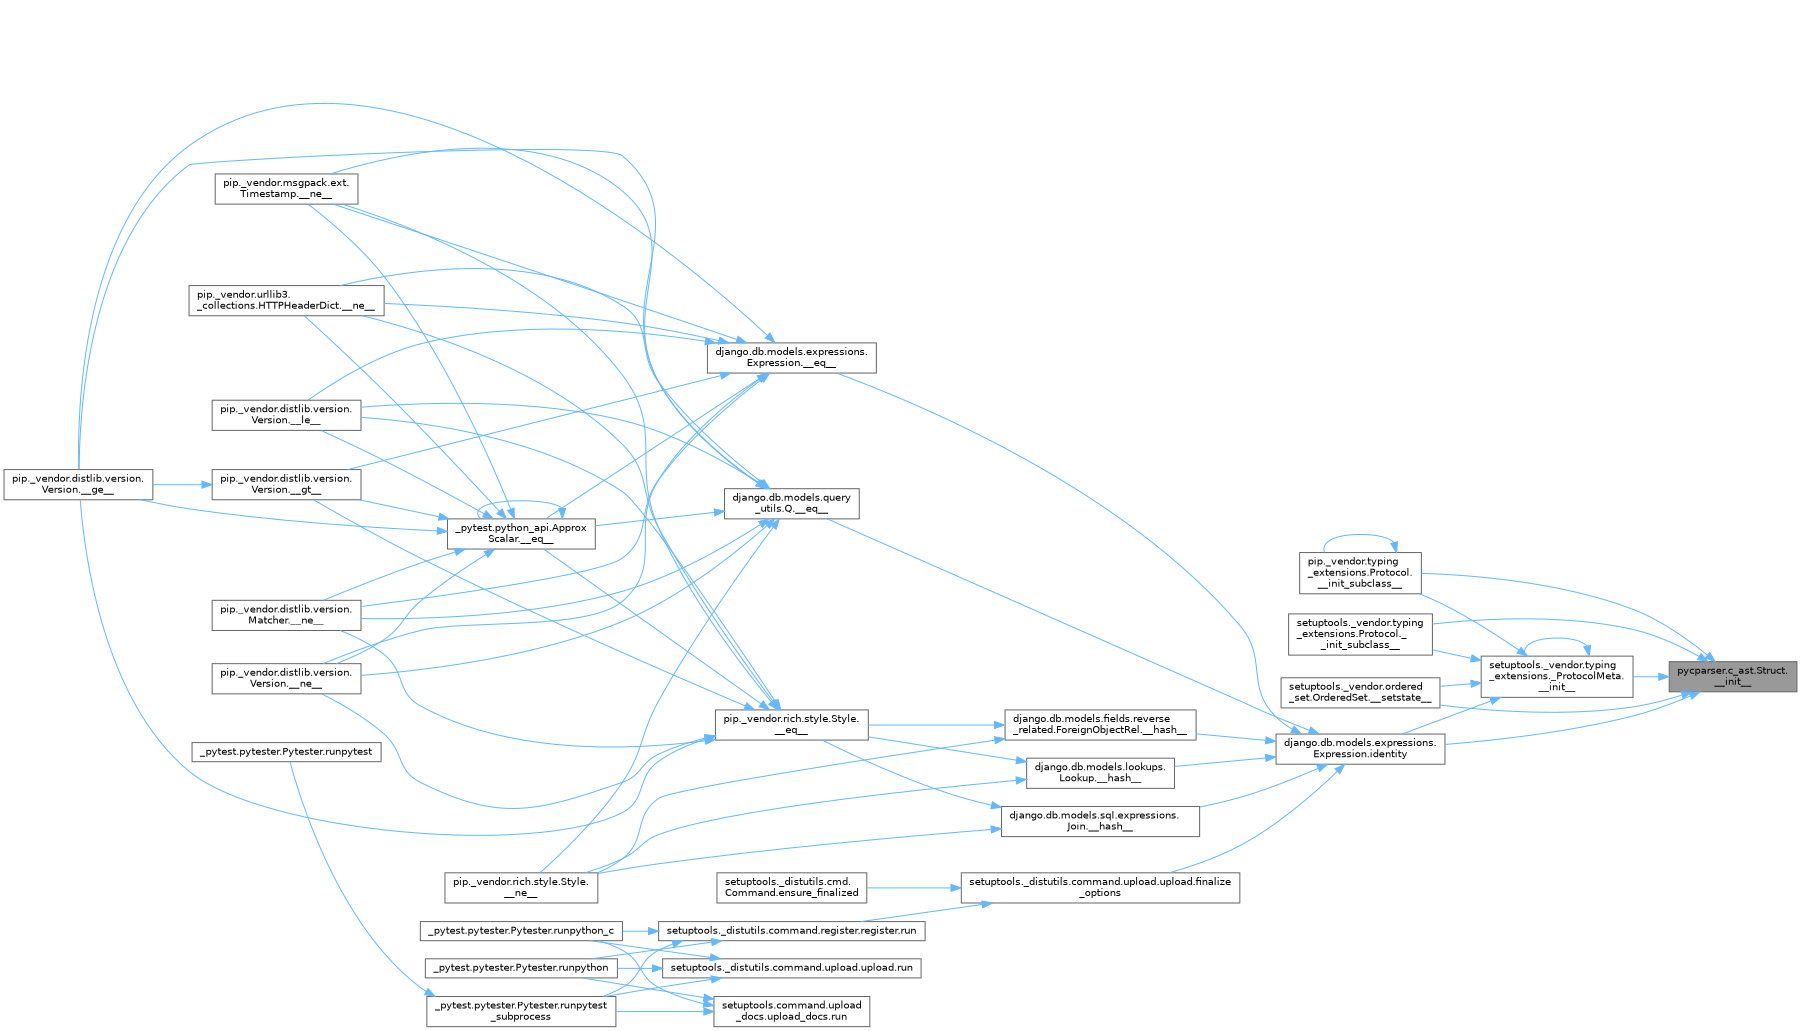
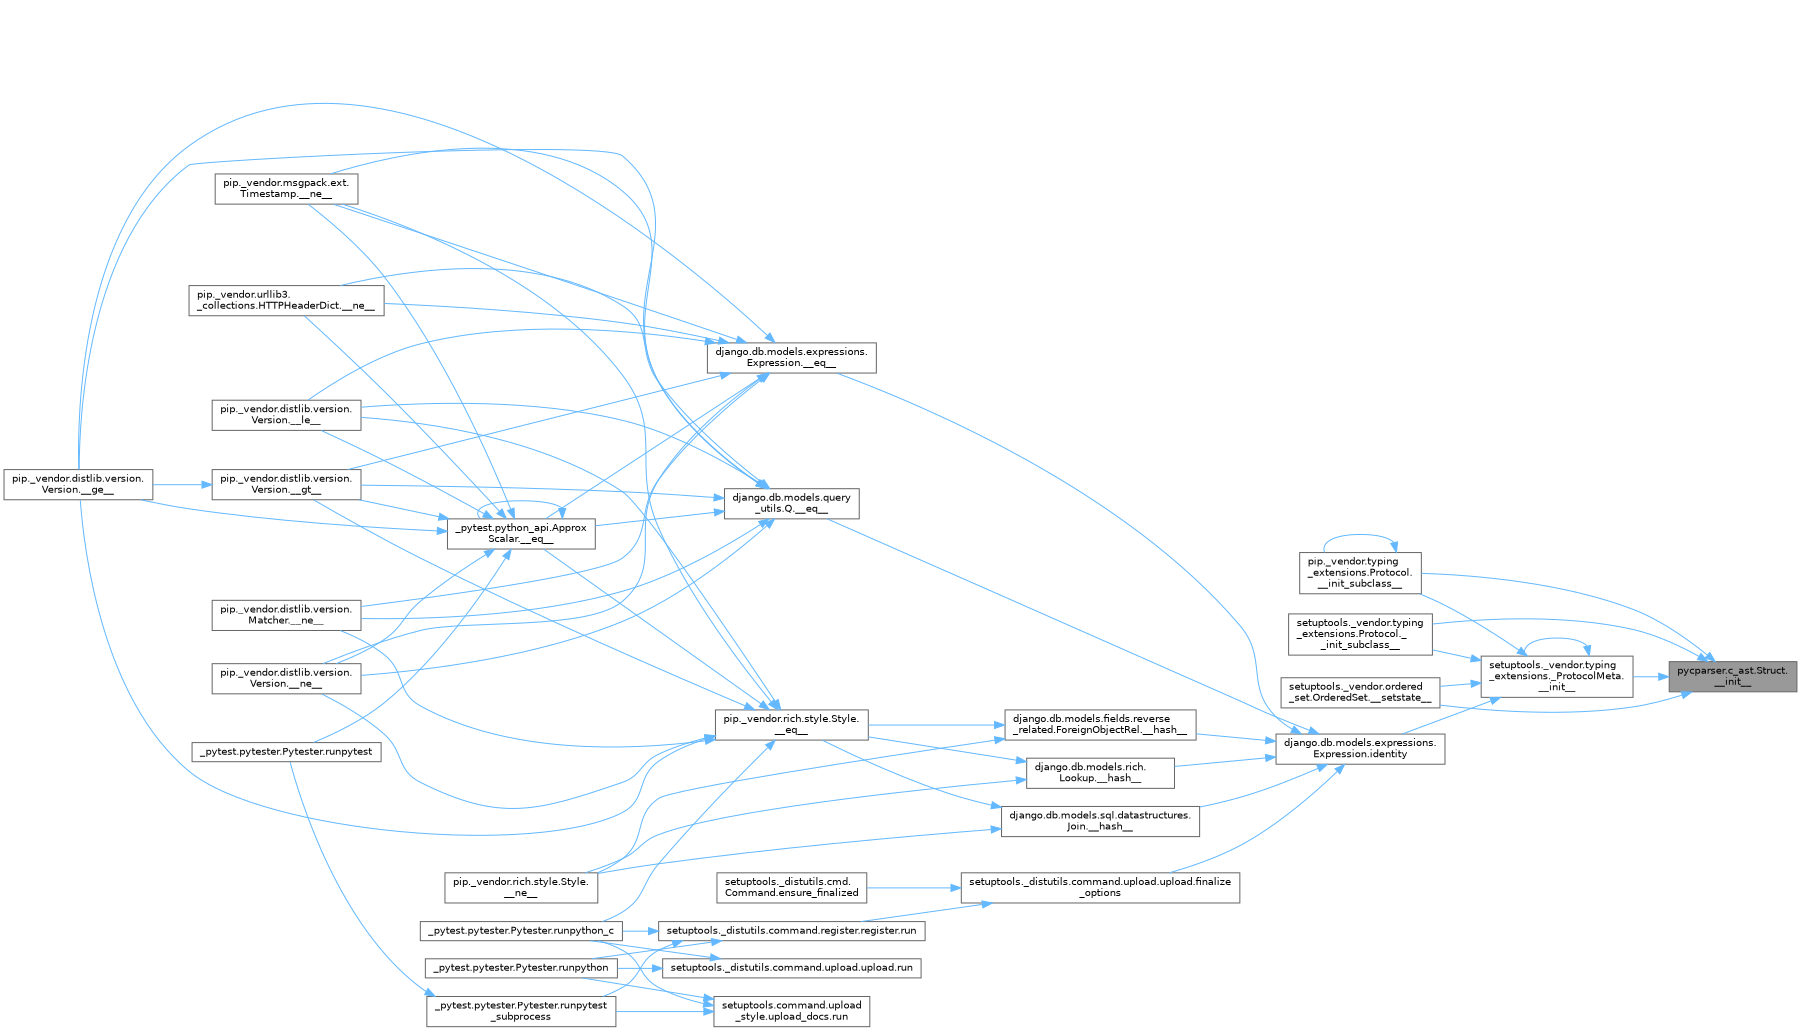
(625, 447) -> (684, 835)
(389, 574) -> (428, 661)
(658, 703) -> (538, 489)
(1570, 729) -> none
(1101, 773) -> (1101, 773)
(1101, 822) -> (1101, 822)
(671, 985) -> none
(792, 1012) -> (792, 1012)
